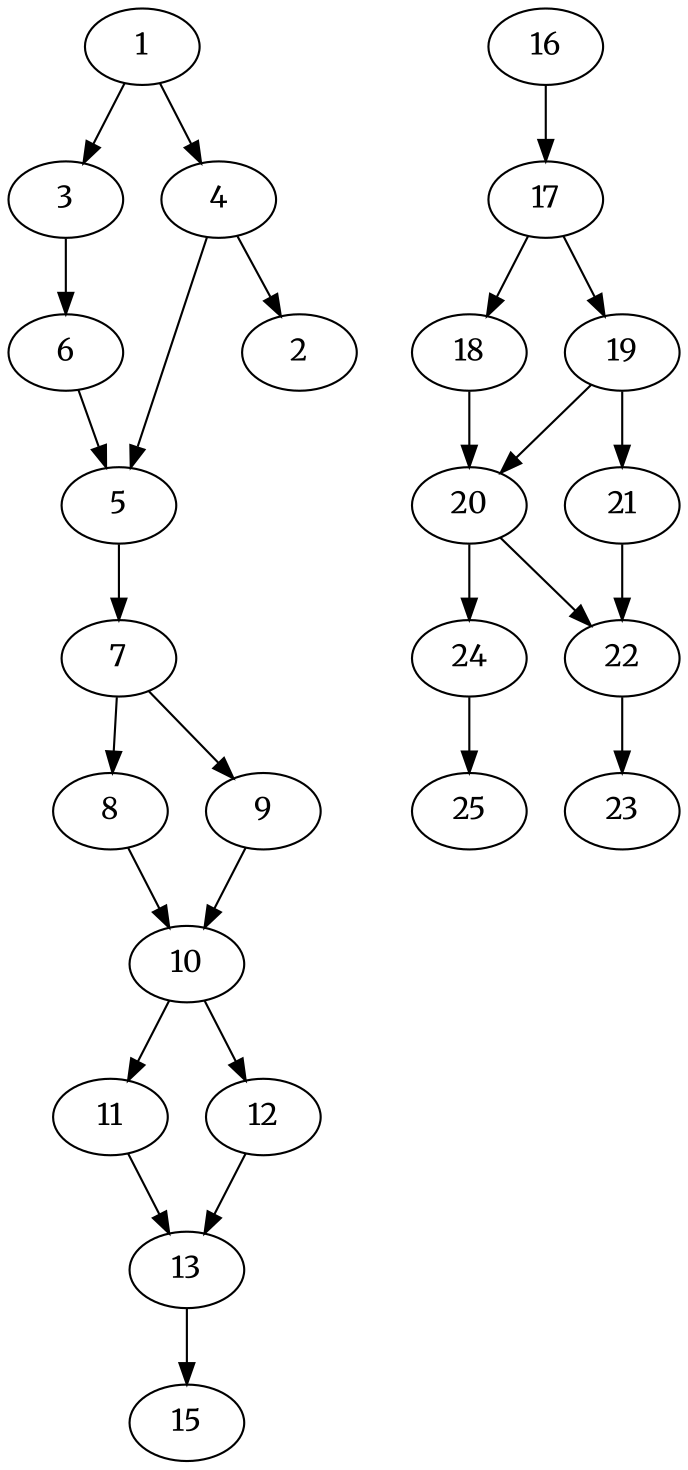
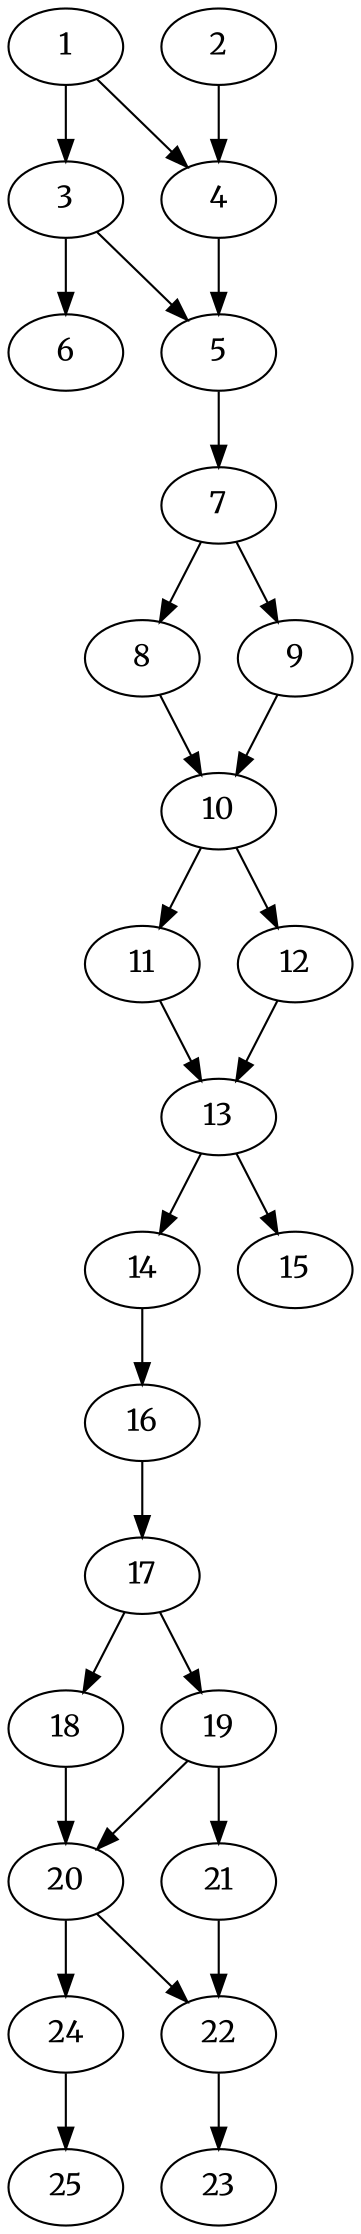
(254, 267) -> (219, 113)
(89, 418) -> (134, 268)
none -> (142, 1270)
